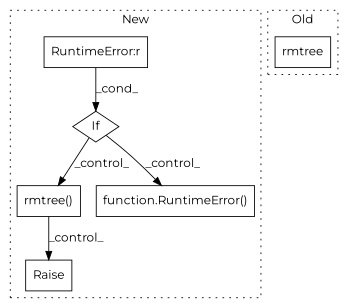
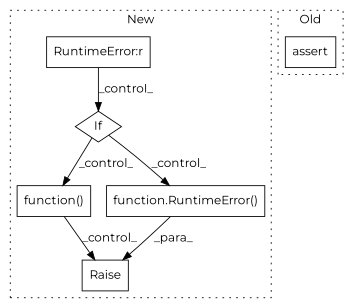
(303, 52) -> (311, 52)
(117, 89) -> (126, 89)
(49, 201) -> (54, 201)
none -> (150, 236)
